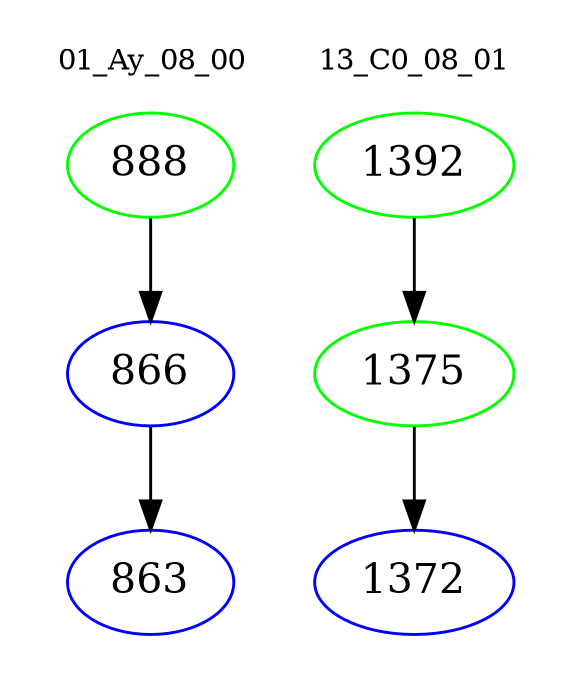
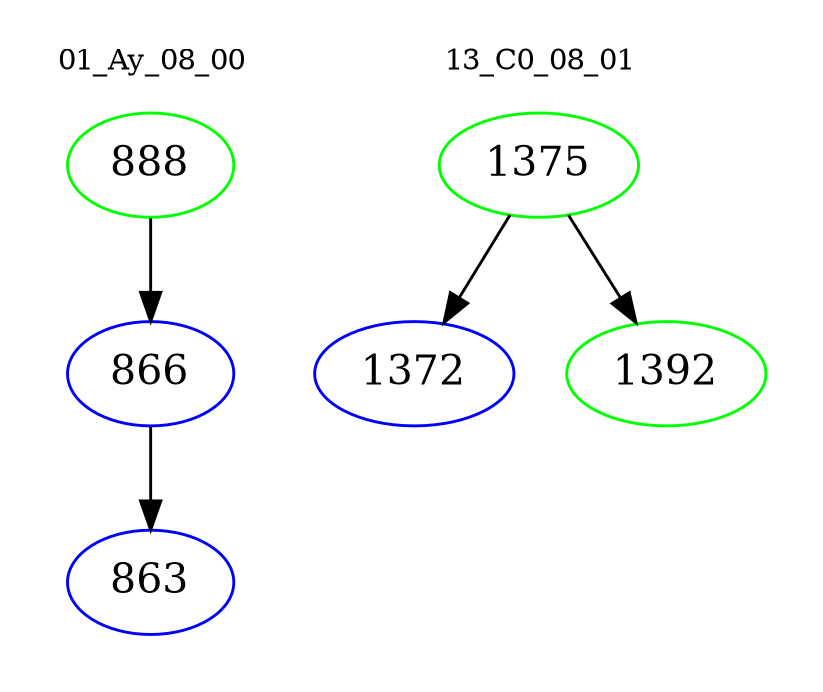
(414, 255) -> (594, 256)
